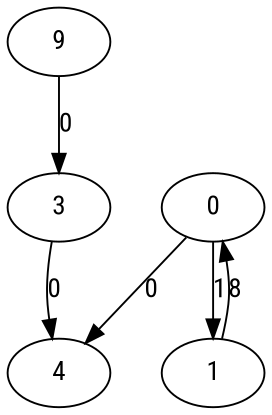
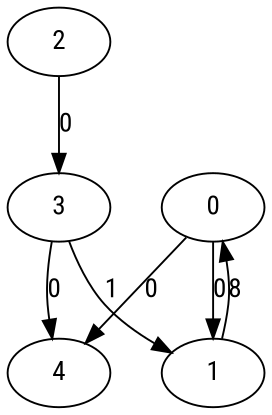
(59, 42) -> (59, 42)
(220, 290) -> (220, 290)
none -> (102, 301)
